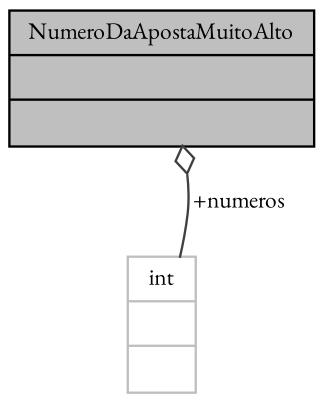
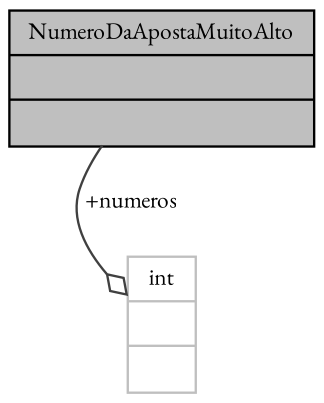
(187, 216) -> (77, 211)
